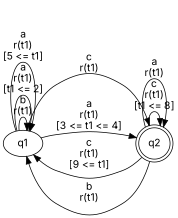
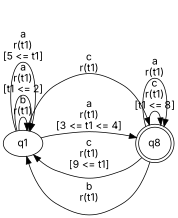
(154, 143) -> (155, 143)
